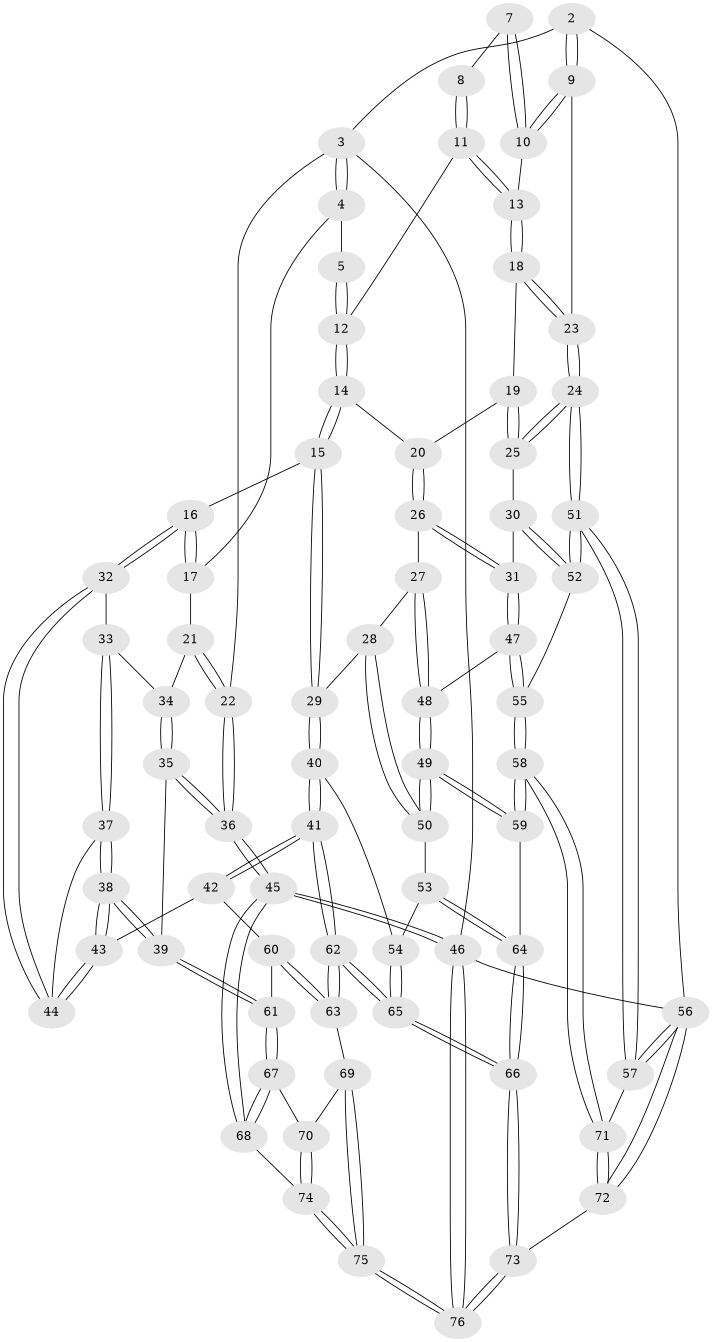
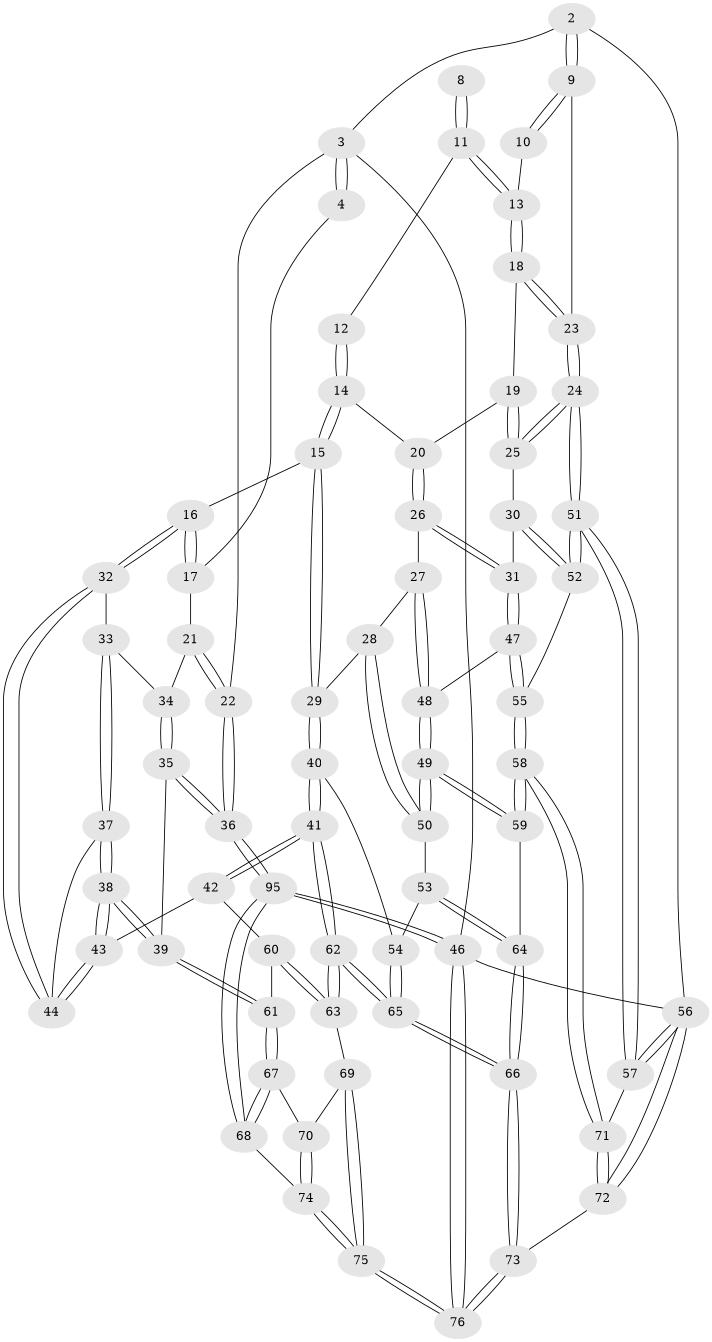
(510, 19) -> none
(342, 267) -> none
(273, 888) -> (273, 888)
